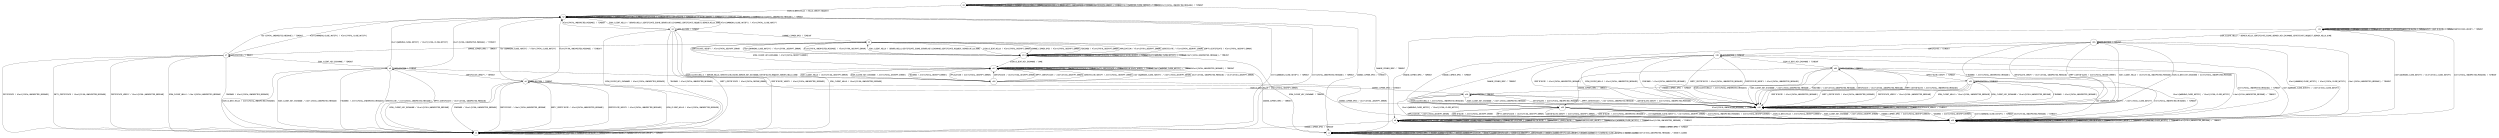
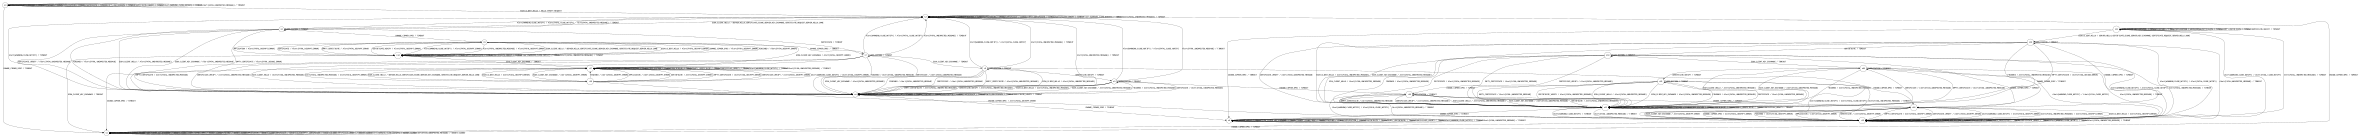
none -> (574, 33)
(1026, 62) -> (523, 62)
(1274, 88) -> (1888, 88)
none -> (1661, 101)
(1622, 114) -> (1454, 114)
(936, 132) -> (1042, 107)
